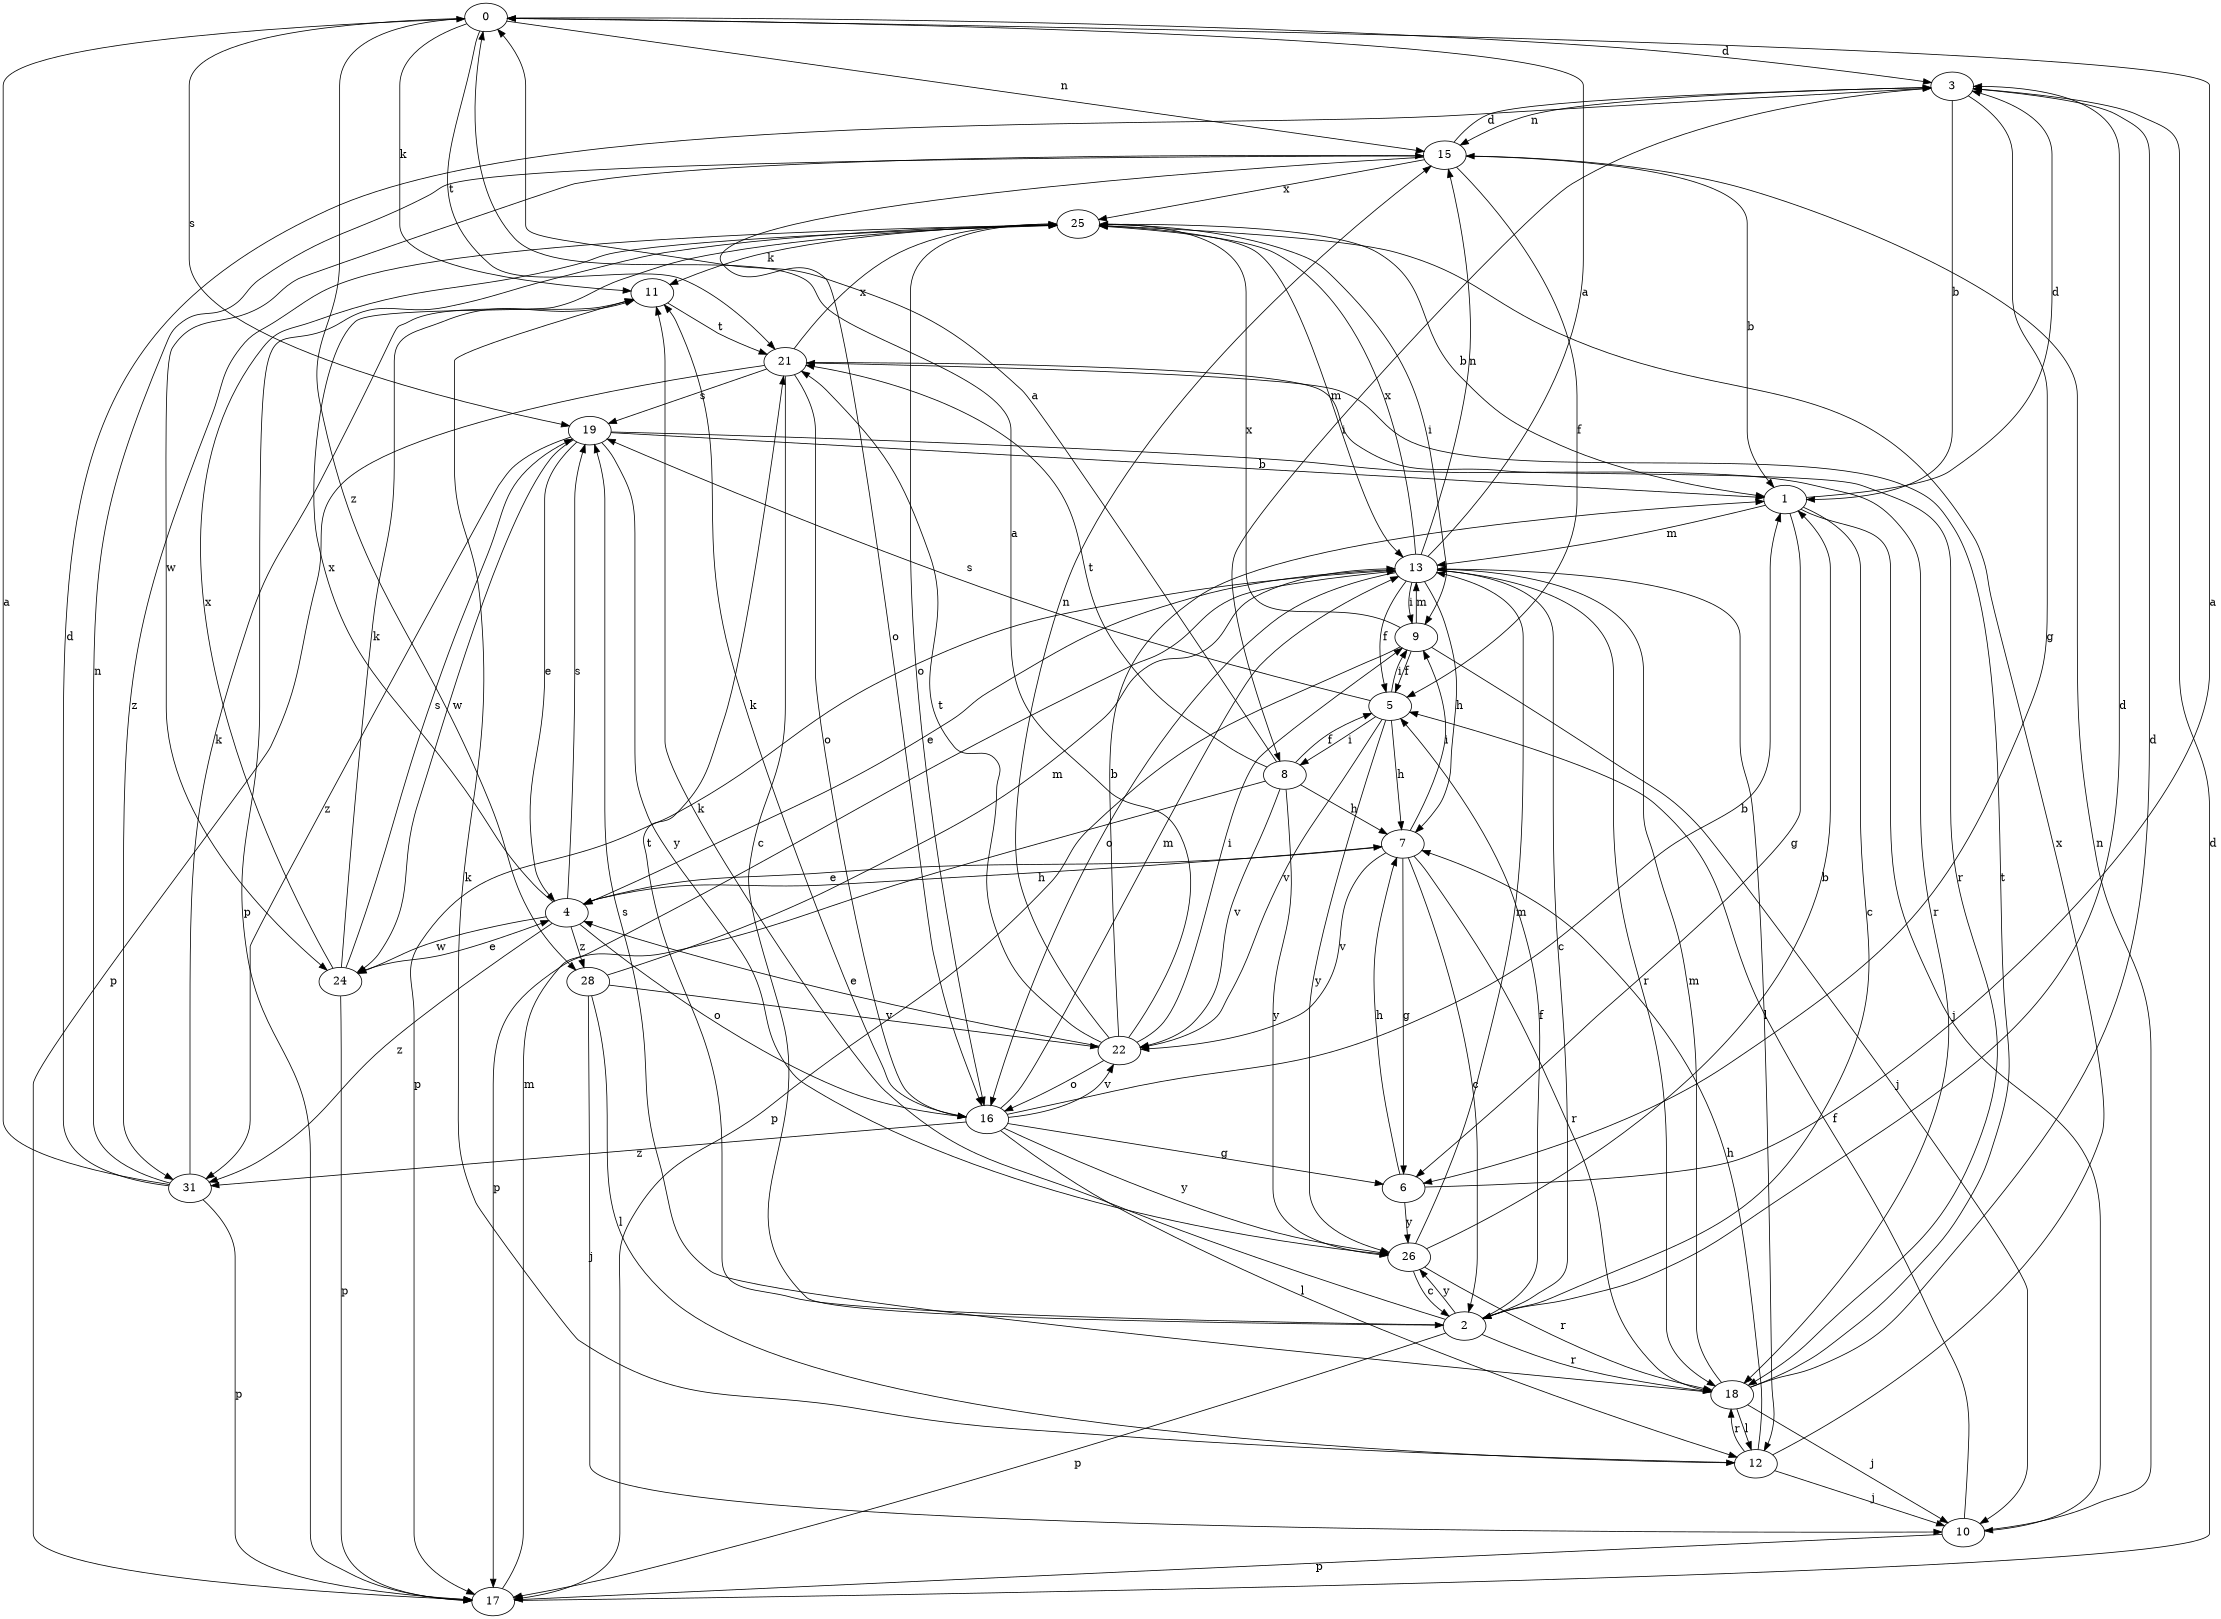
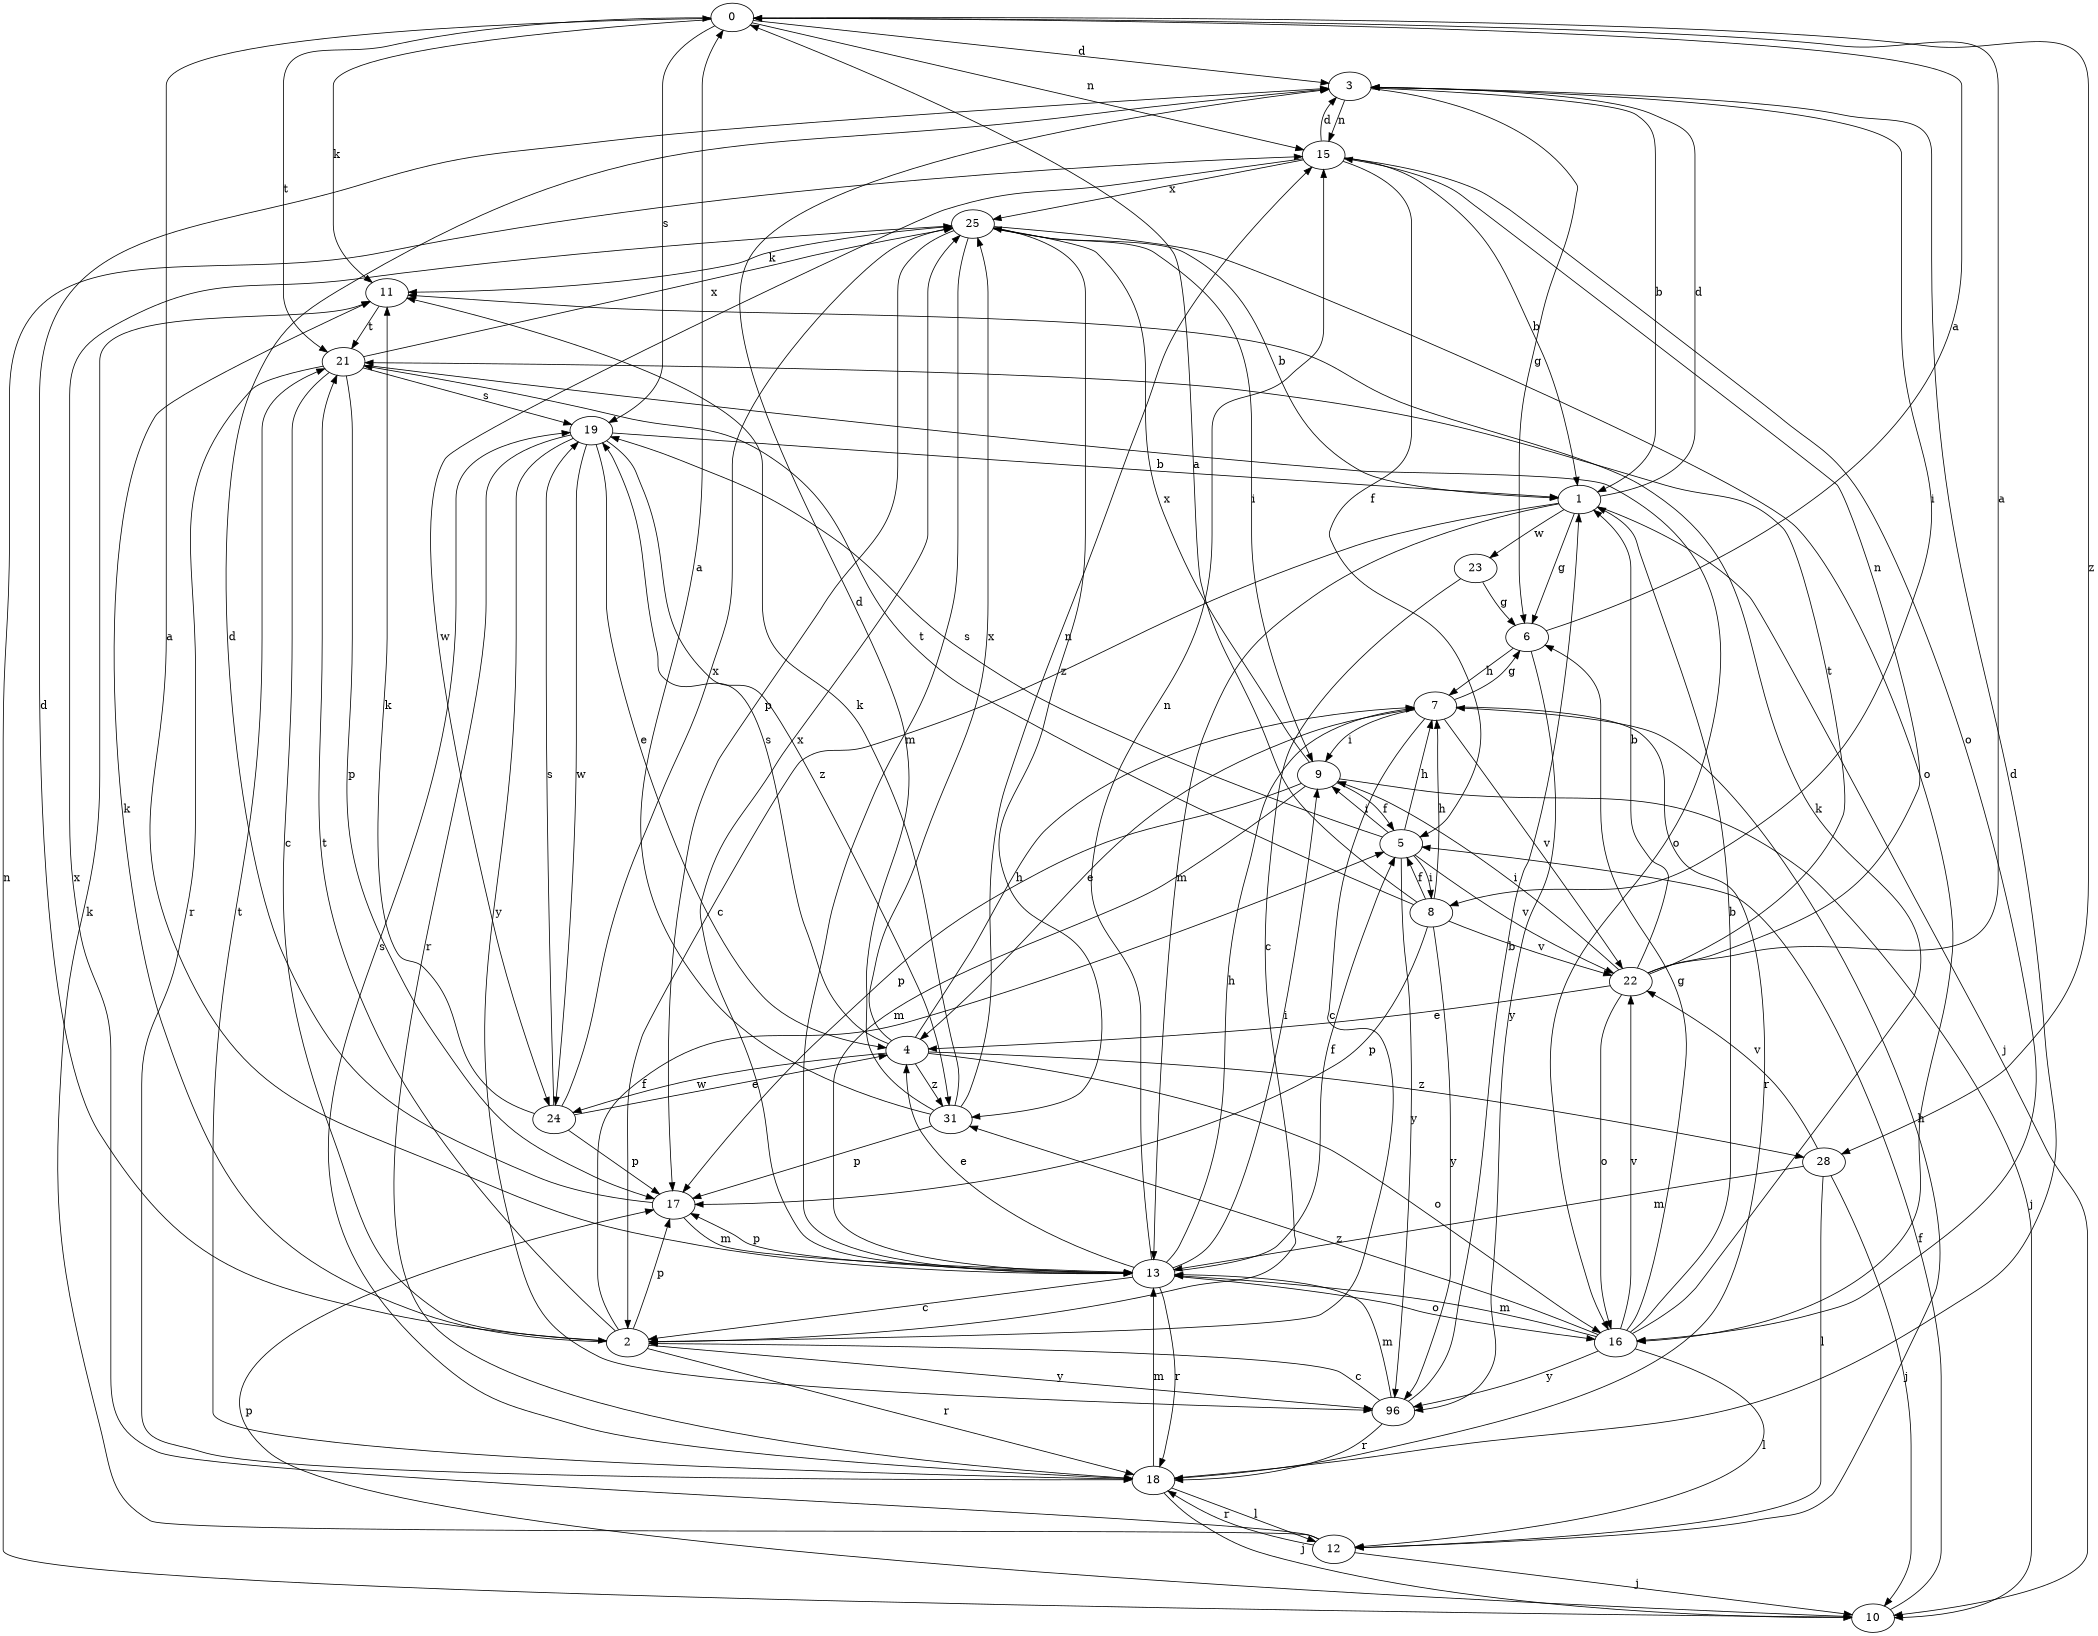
none -> (1476, 568)
(1758, 879) -> none
(1409, 1257) -> (1393, 1412)
